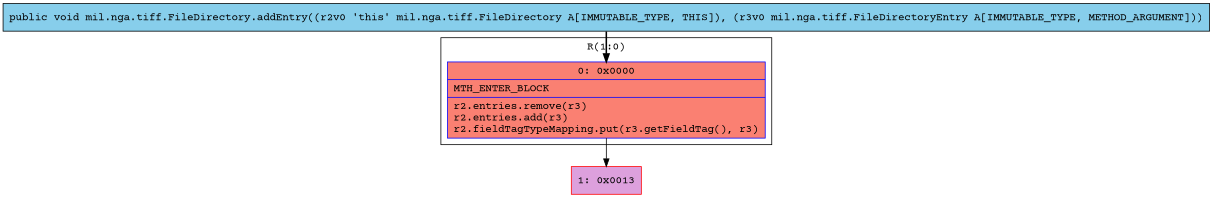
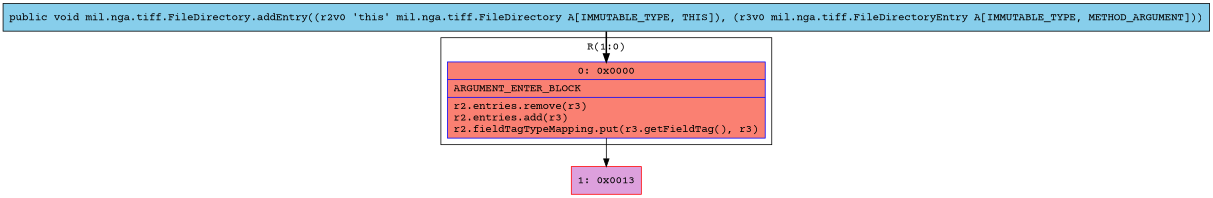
(501, 88) -> (517, 88)
